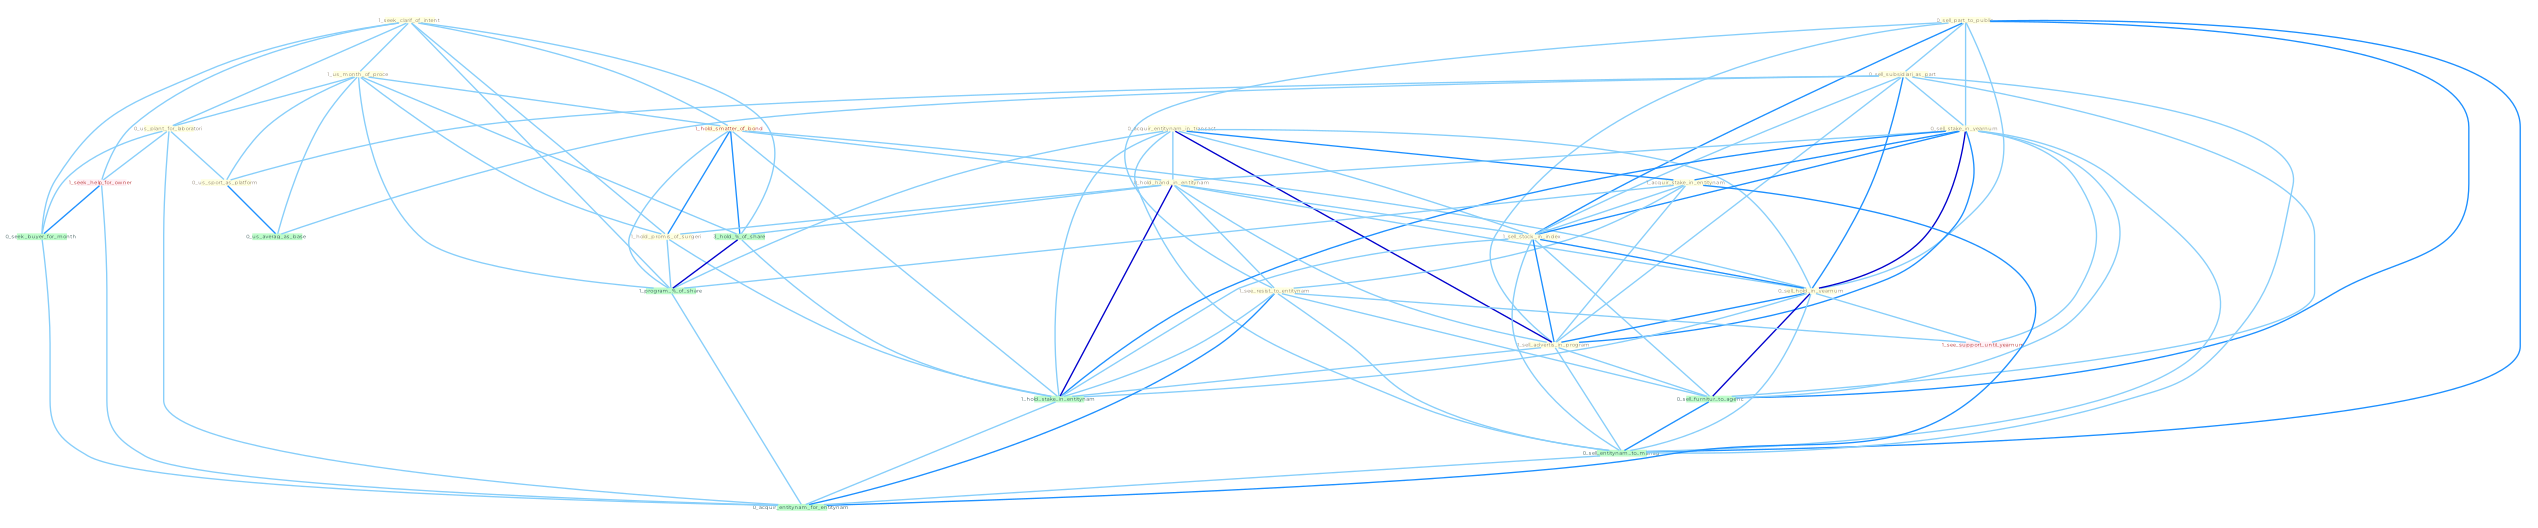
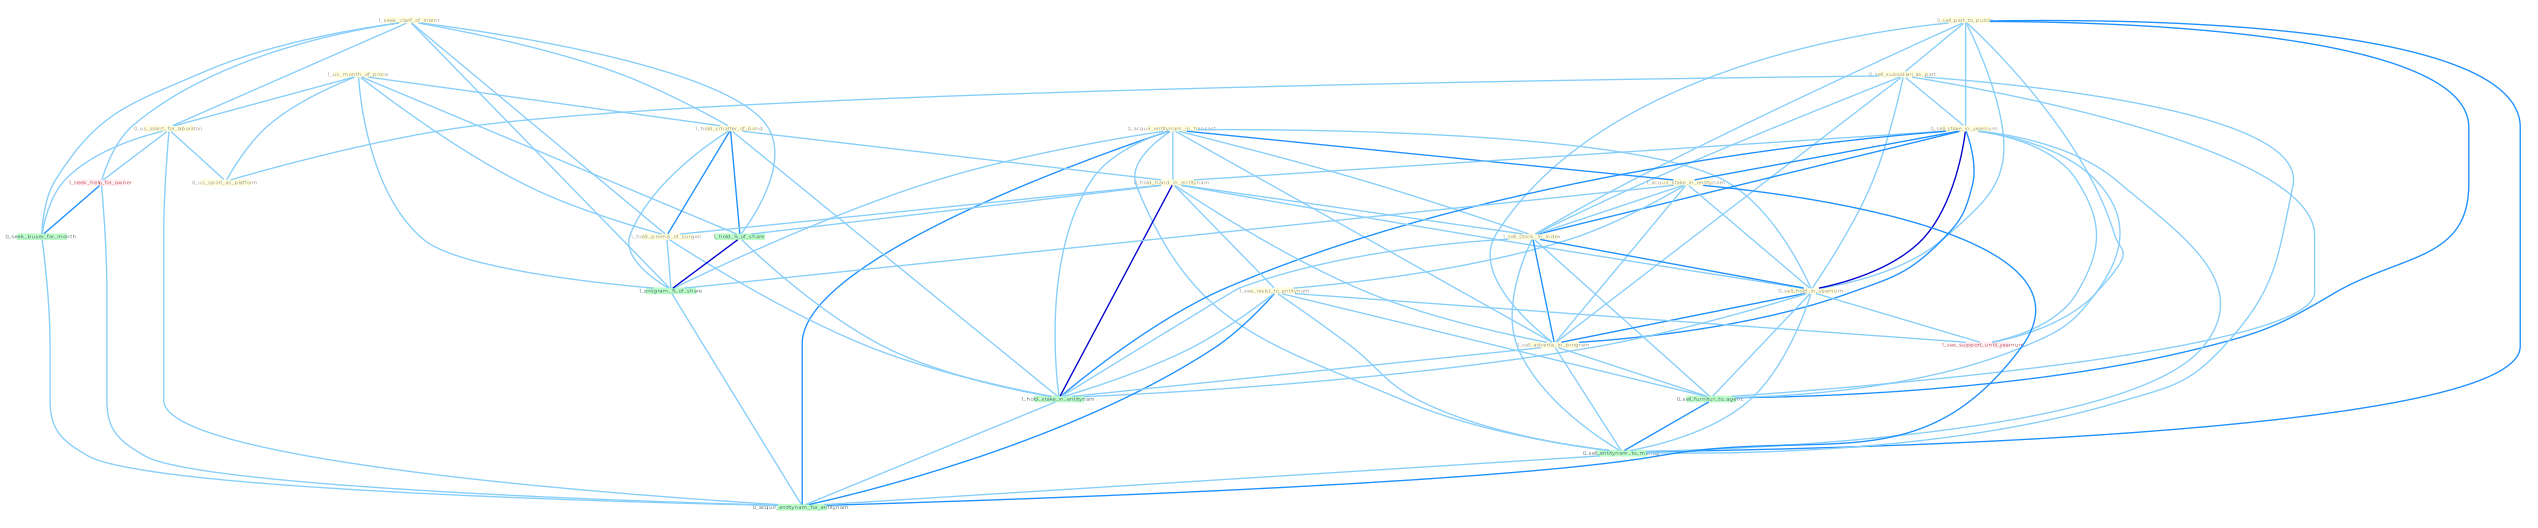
(384, 47) -> none
(1416, 63) -> (2105, 210)
(1746, 124) -> (1746, 124)
(730, 129) -> (730, 129)
(1254, 185) -> (1749, 237)
(1870, 188) -> (1870, 188)
(1354, 231) -> (1354, 231)
(277, 237) -> none
(740, 237) -> (740, 237)
none -> (895, 248)
(1761, 345) -> (1761, 345)
